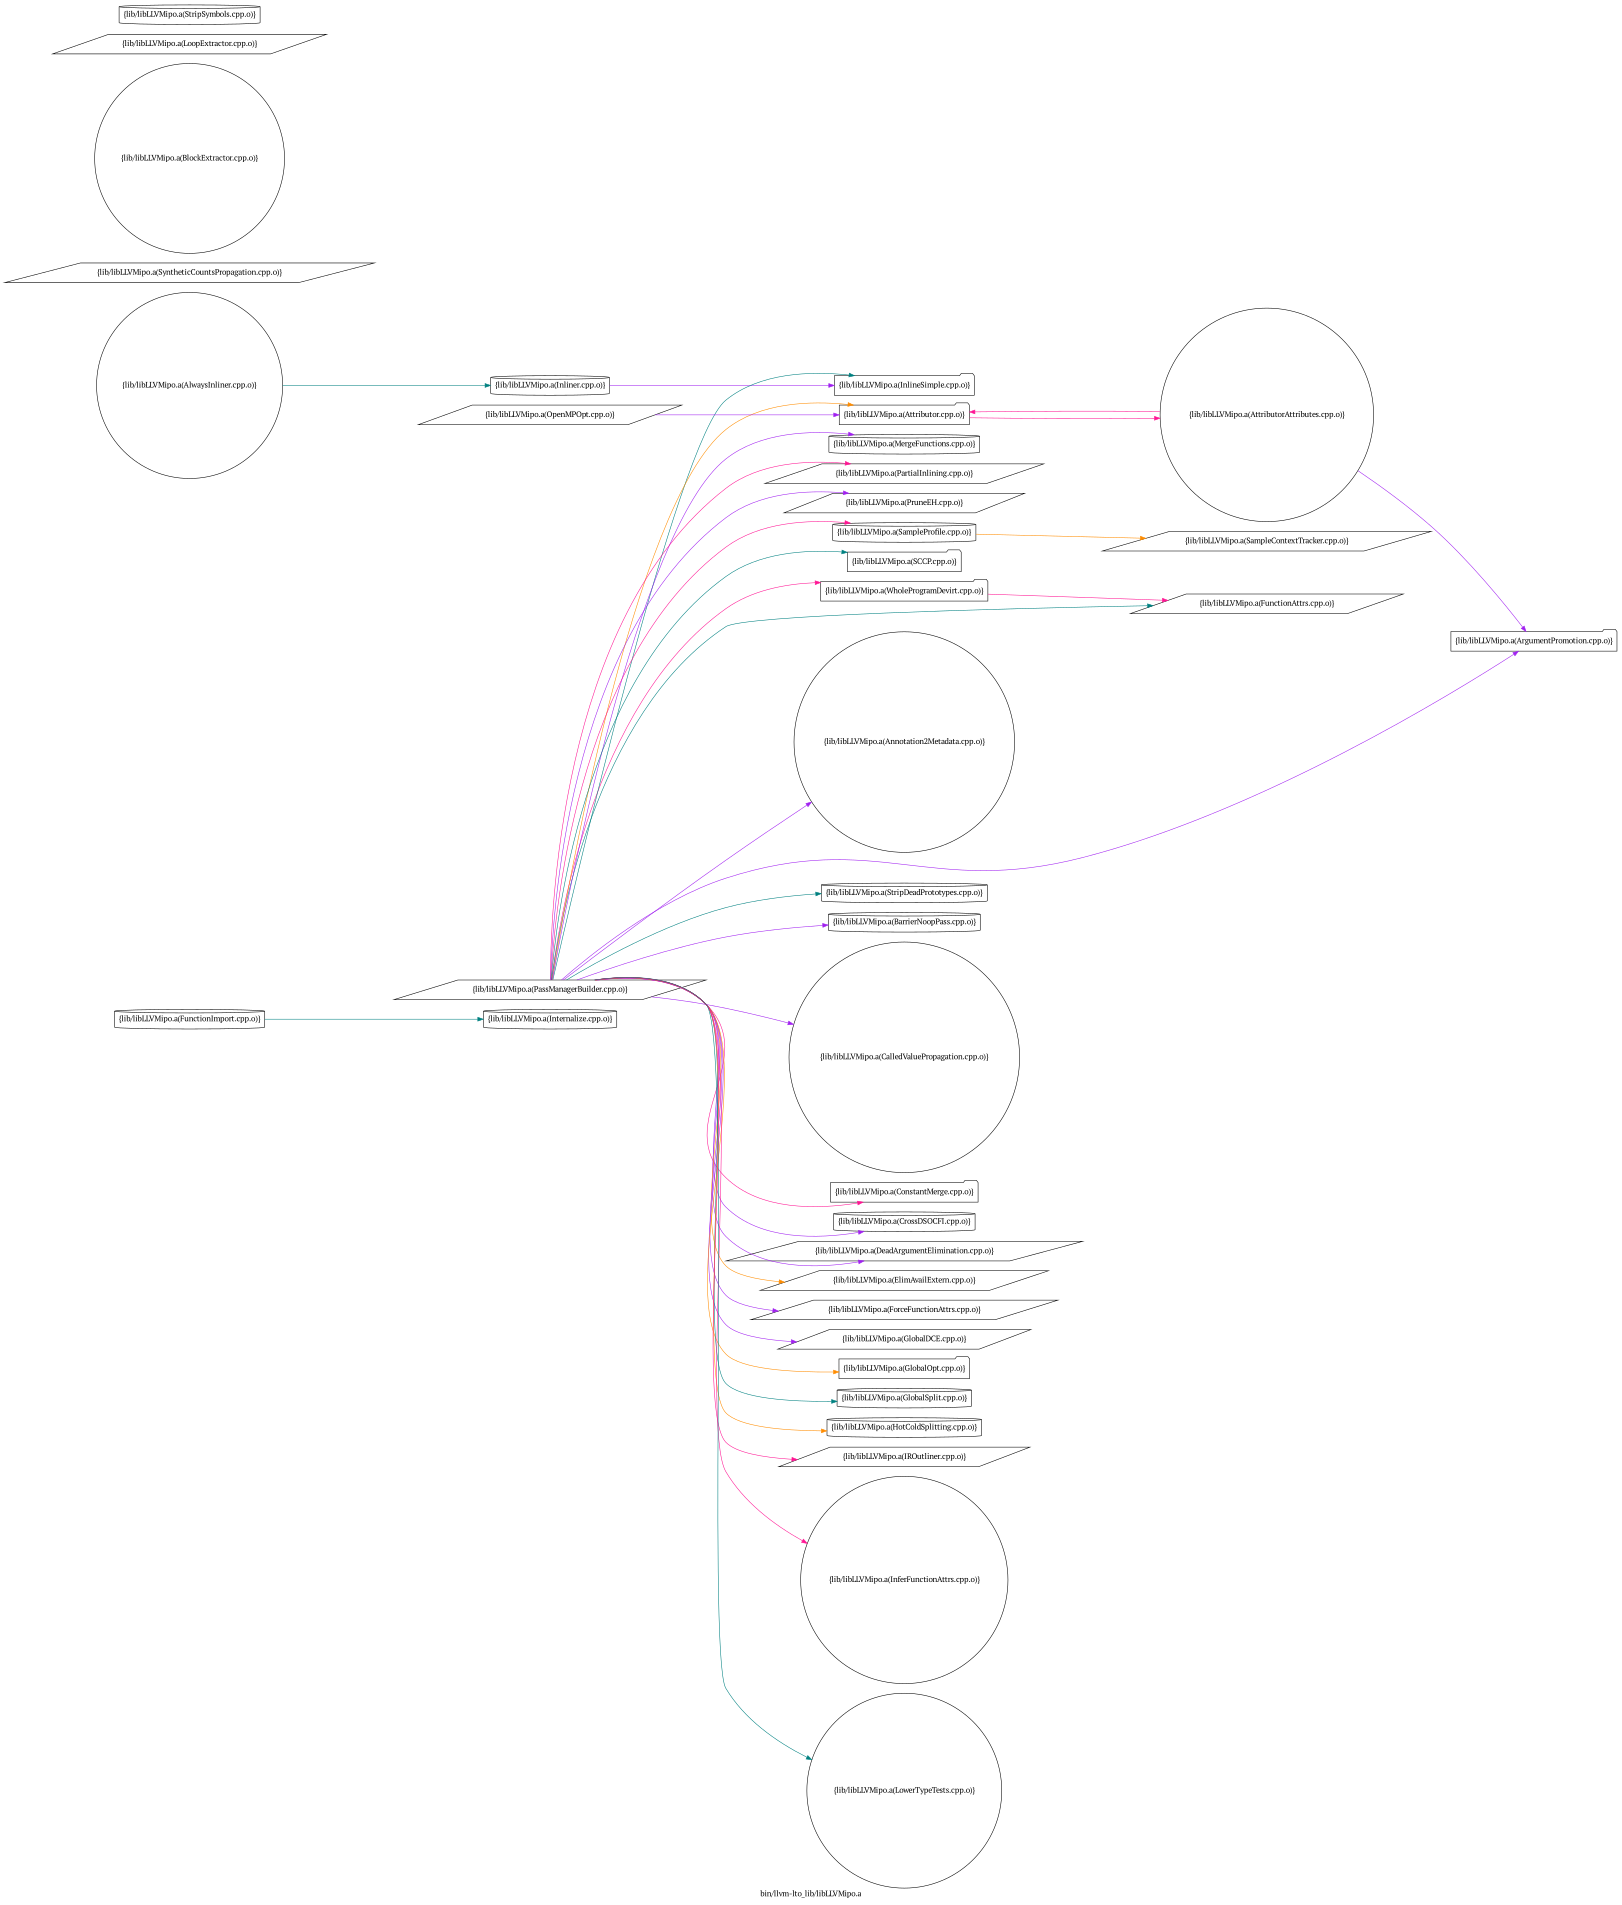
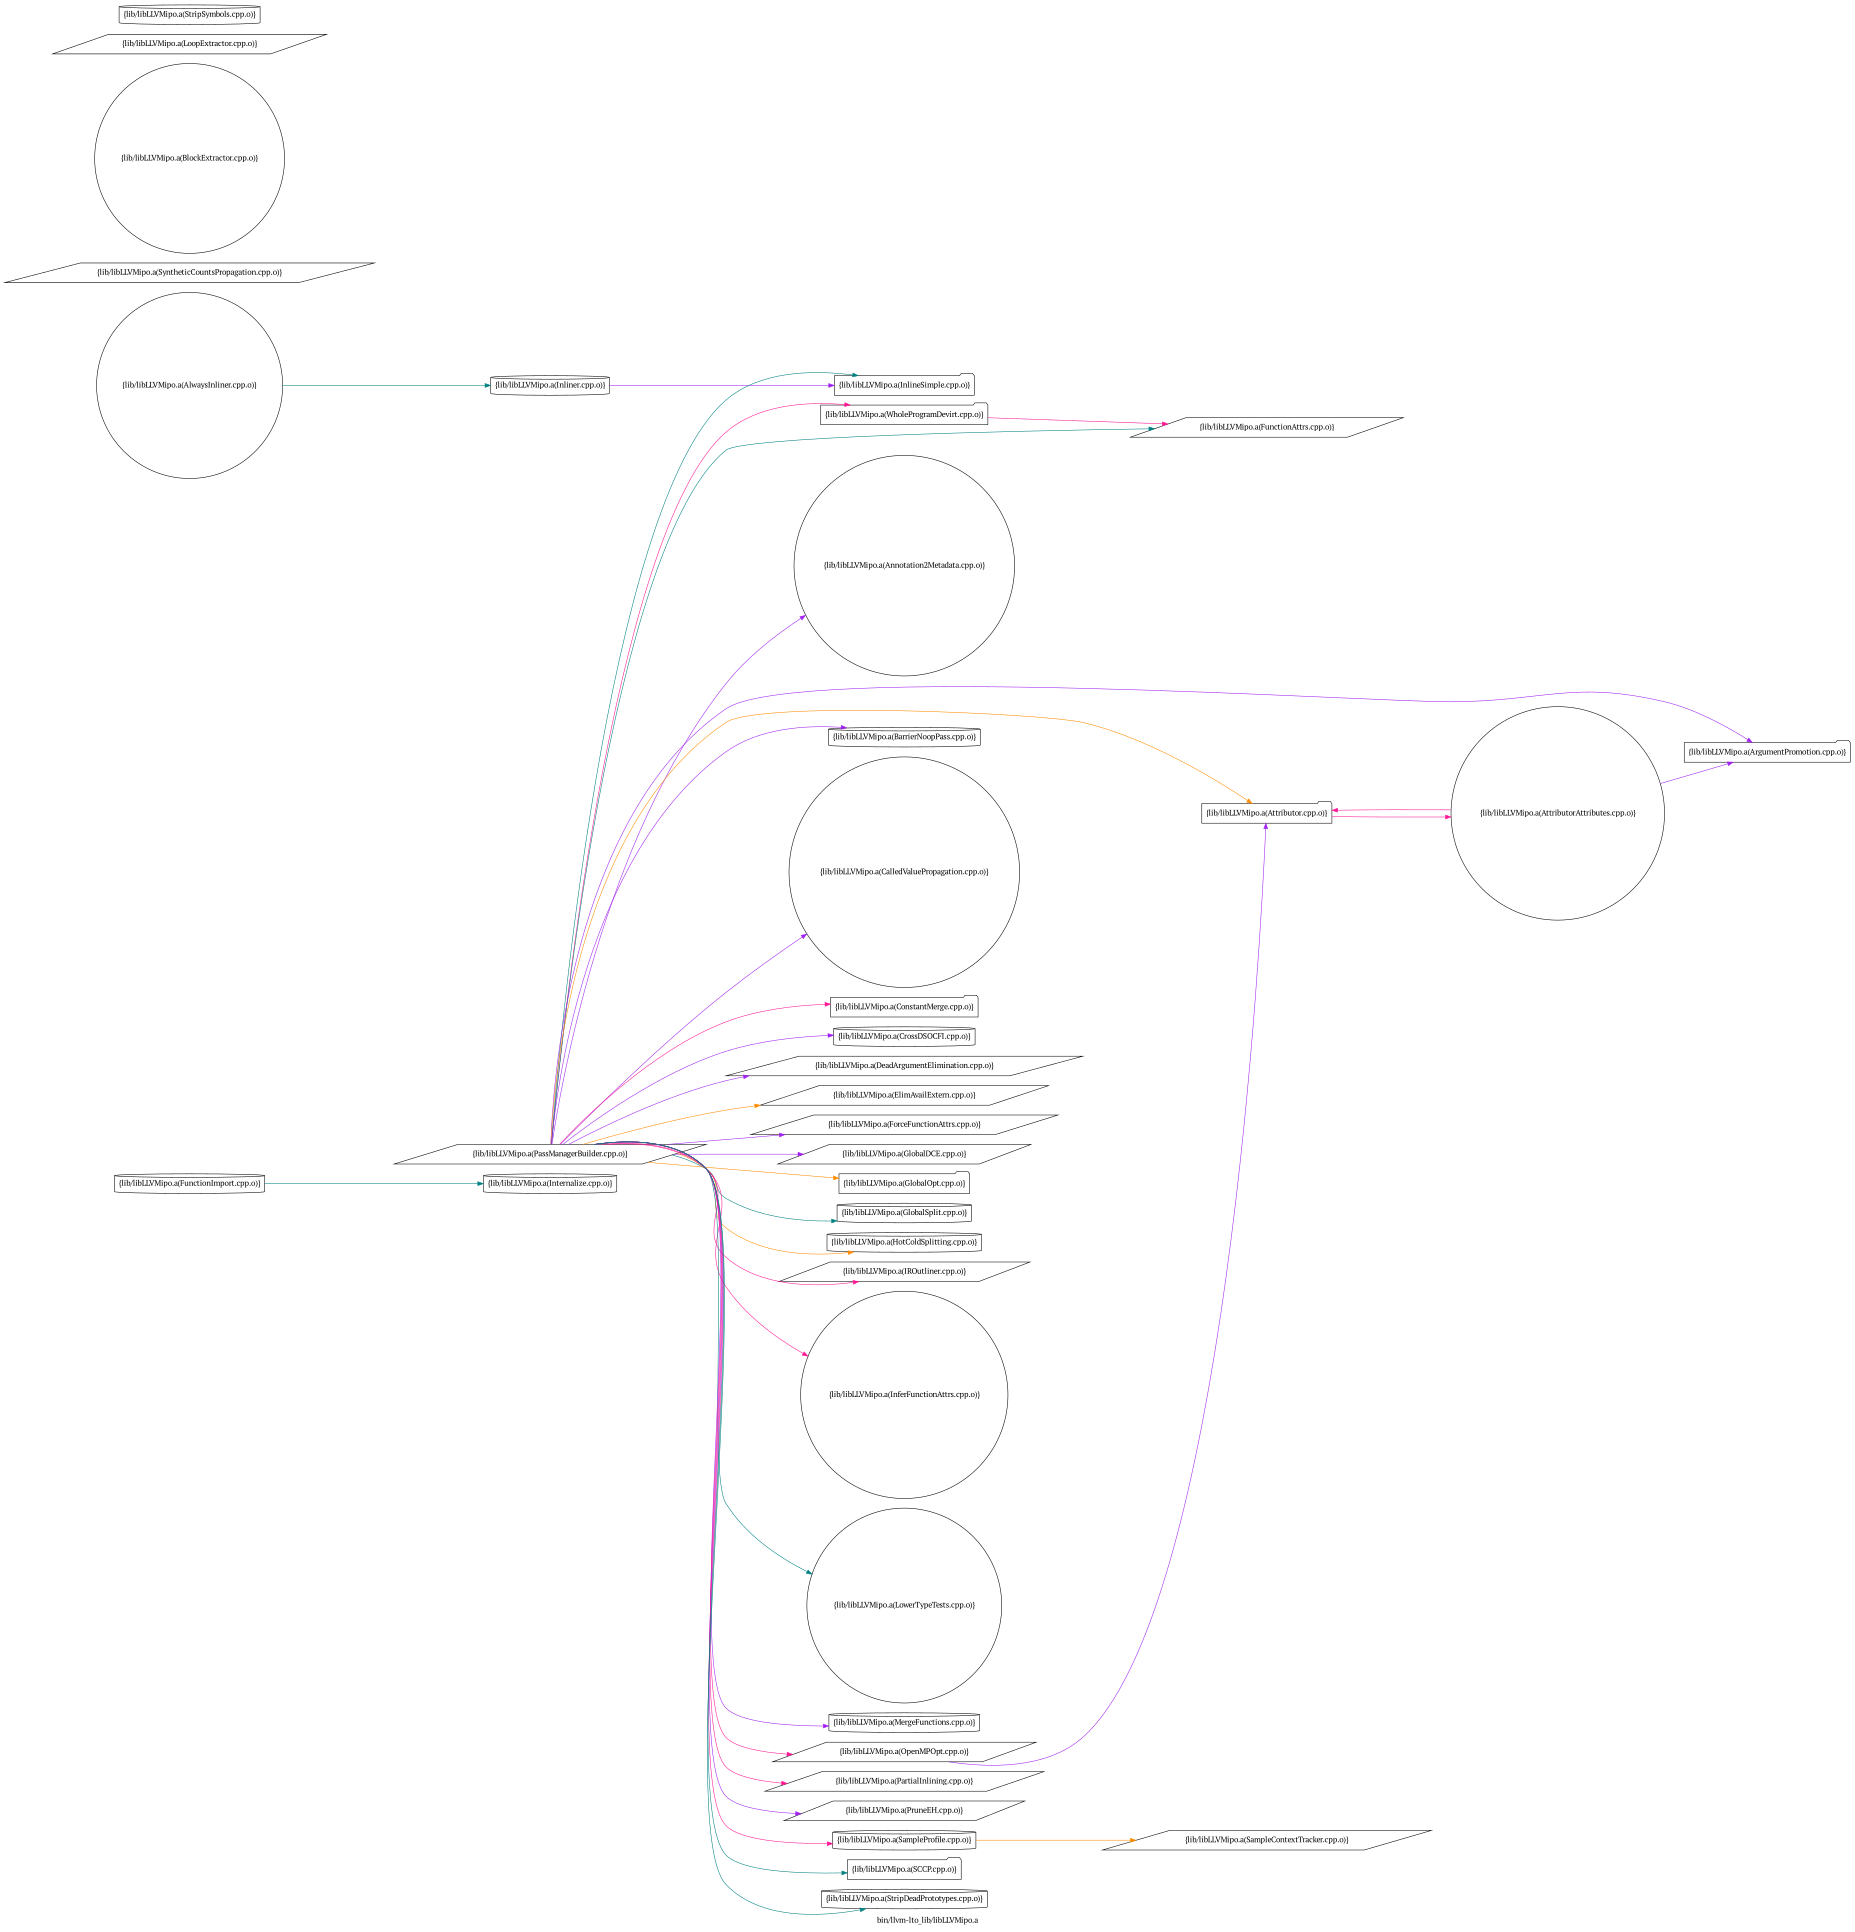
none -> (717, 1426)
